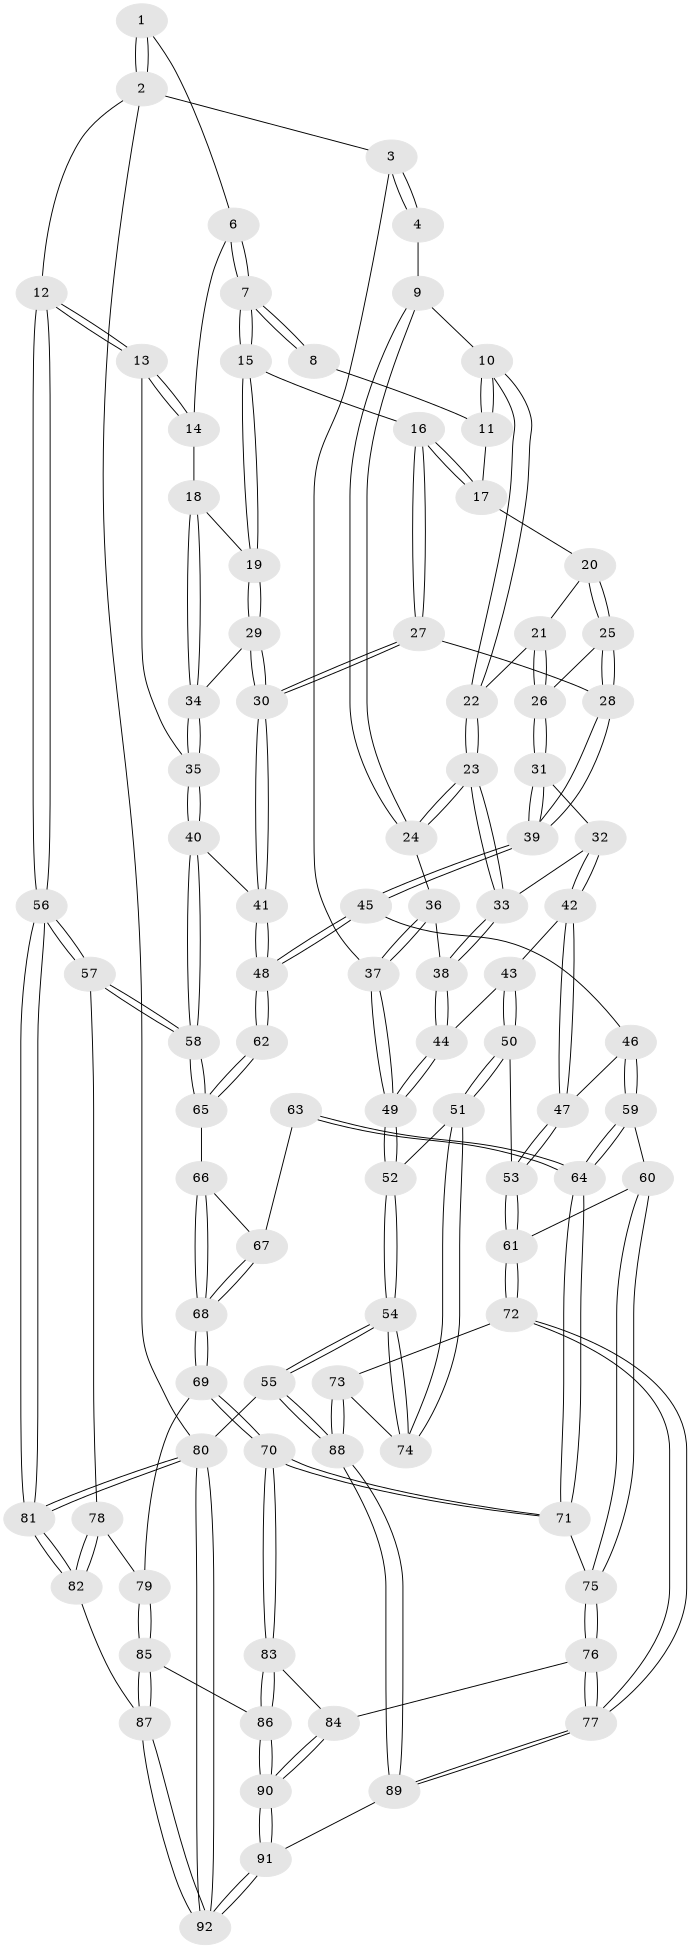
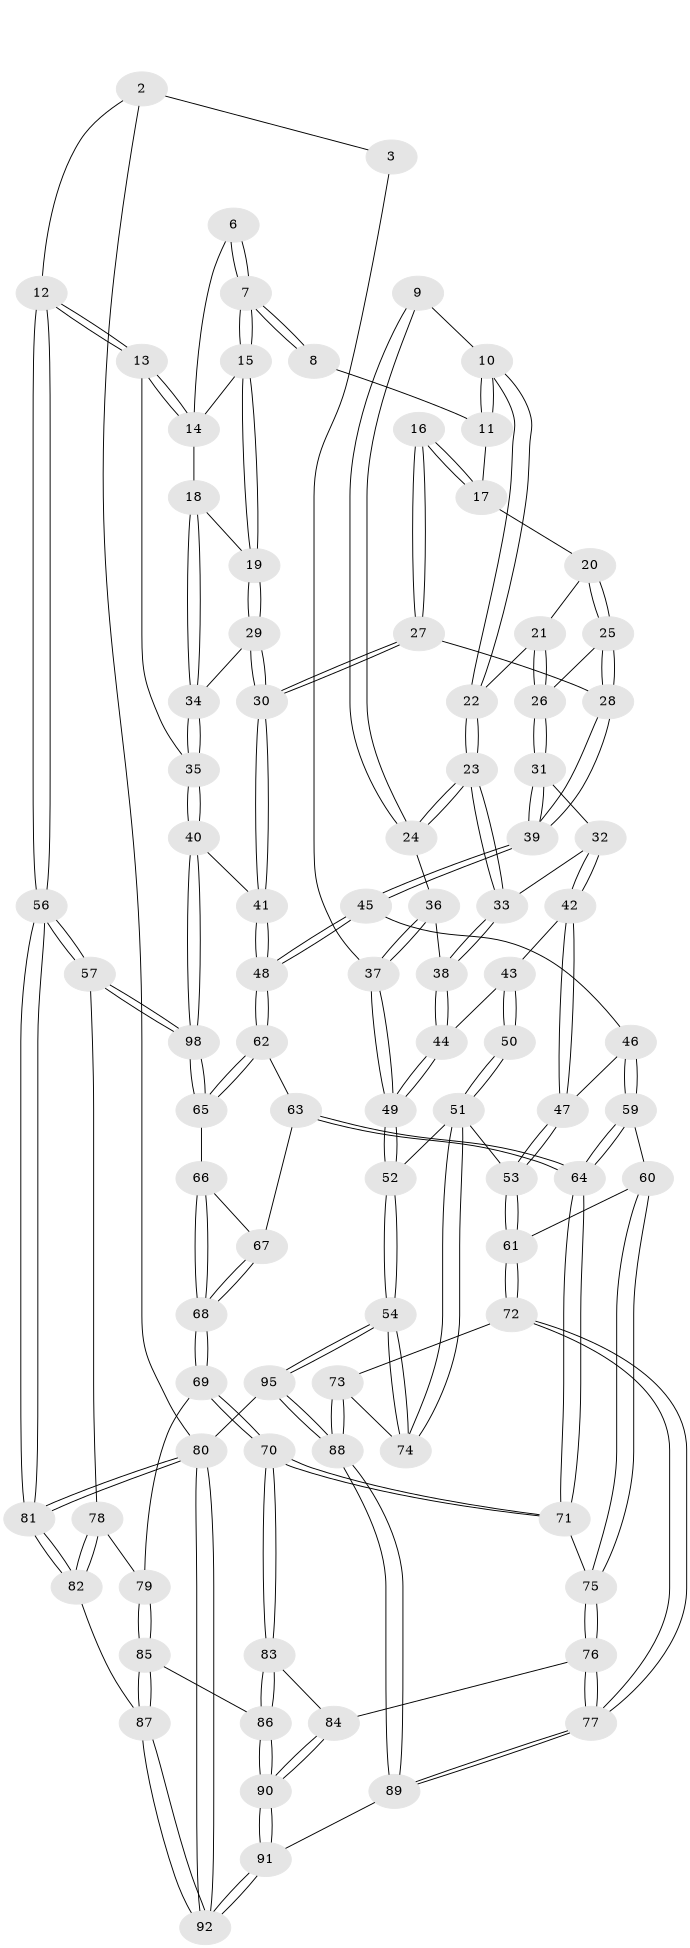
(142, 21) -> none
(418, 225) -> none
(331, 398) -> (220, 395)
(194, 1042) -> (194, 1042)
none -> (279, 1076)
(511, 1110) -> (480, 1138)
(270, 1383) -> (270, 1383)
